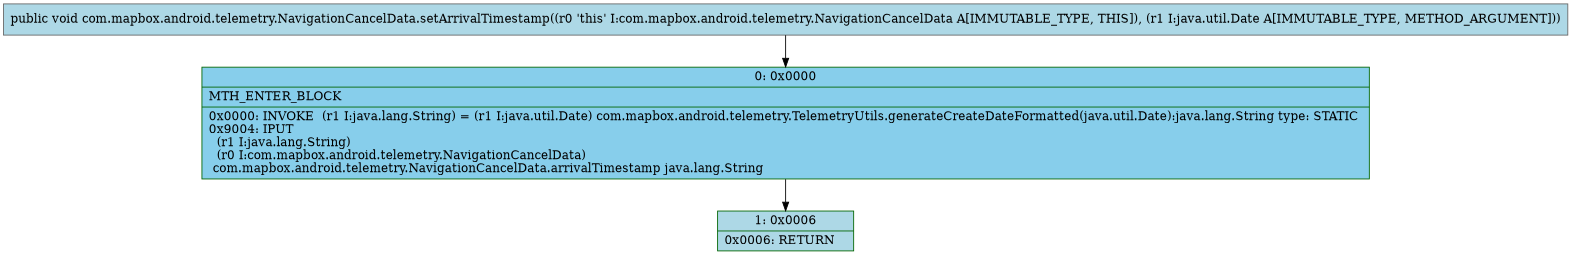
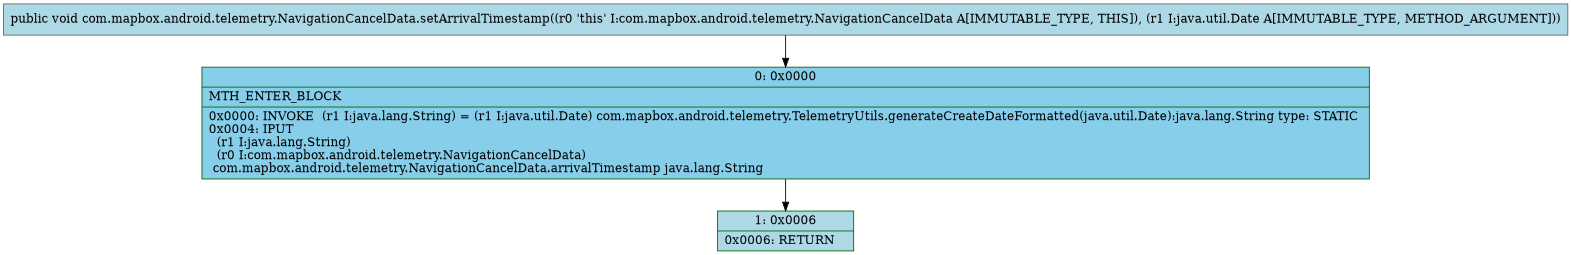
(255, 130) -> (255, 130)
